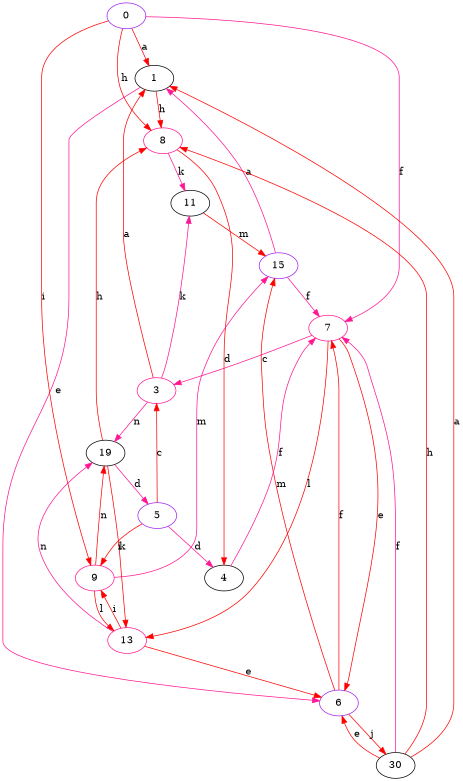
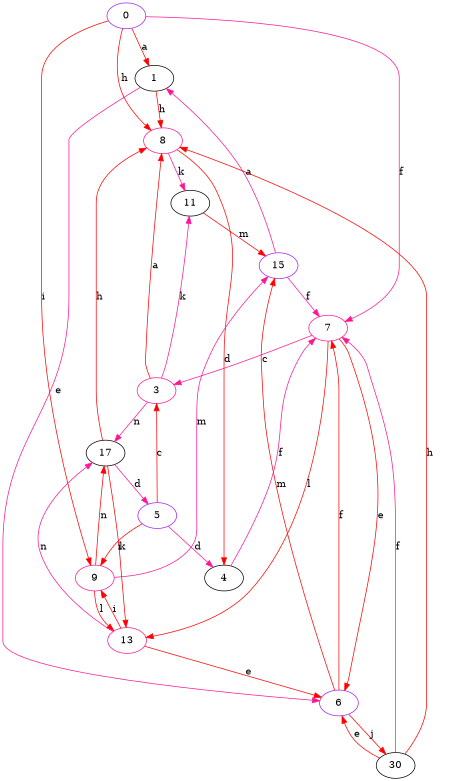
(124, 236) -> (151, 270)
(454, 359) -> none
(106, 453) -> (106, 453)
